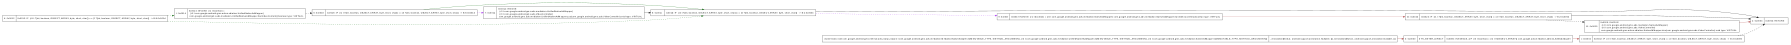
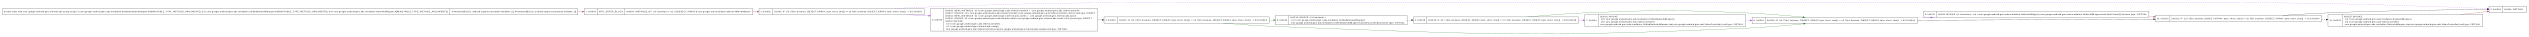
(1287, 10) -> (2035, 20)
(647, 13) -> (1748, 20)
none -> (1014, 20)
(435, 25) -> (1514, 34)
(1751, 32) -> (1691, 3)
(1431, 39) -> (611, 12)
